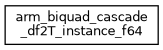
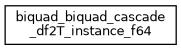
(82, 25) -> (91, 25)
